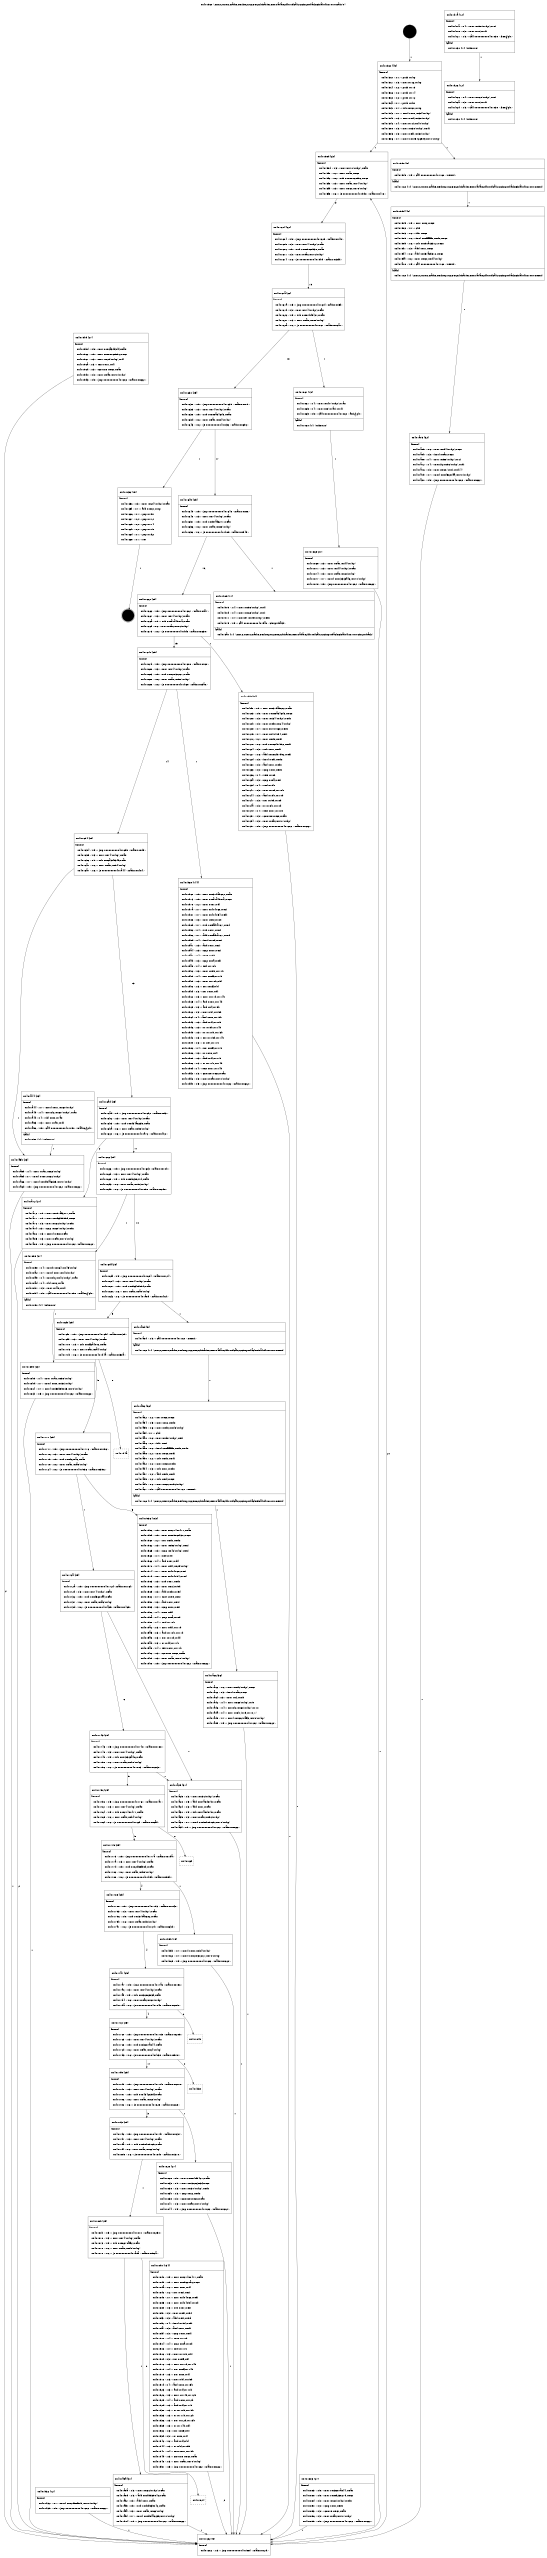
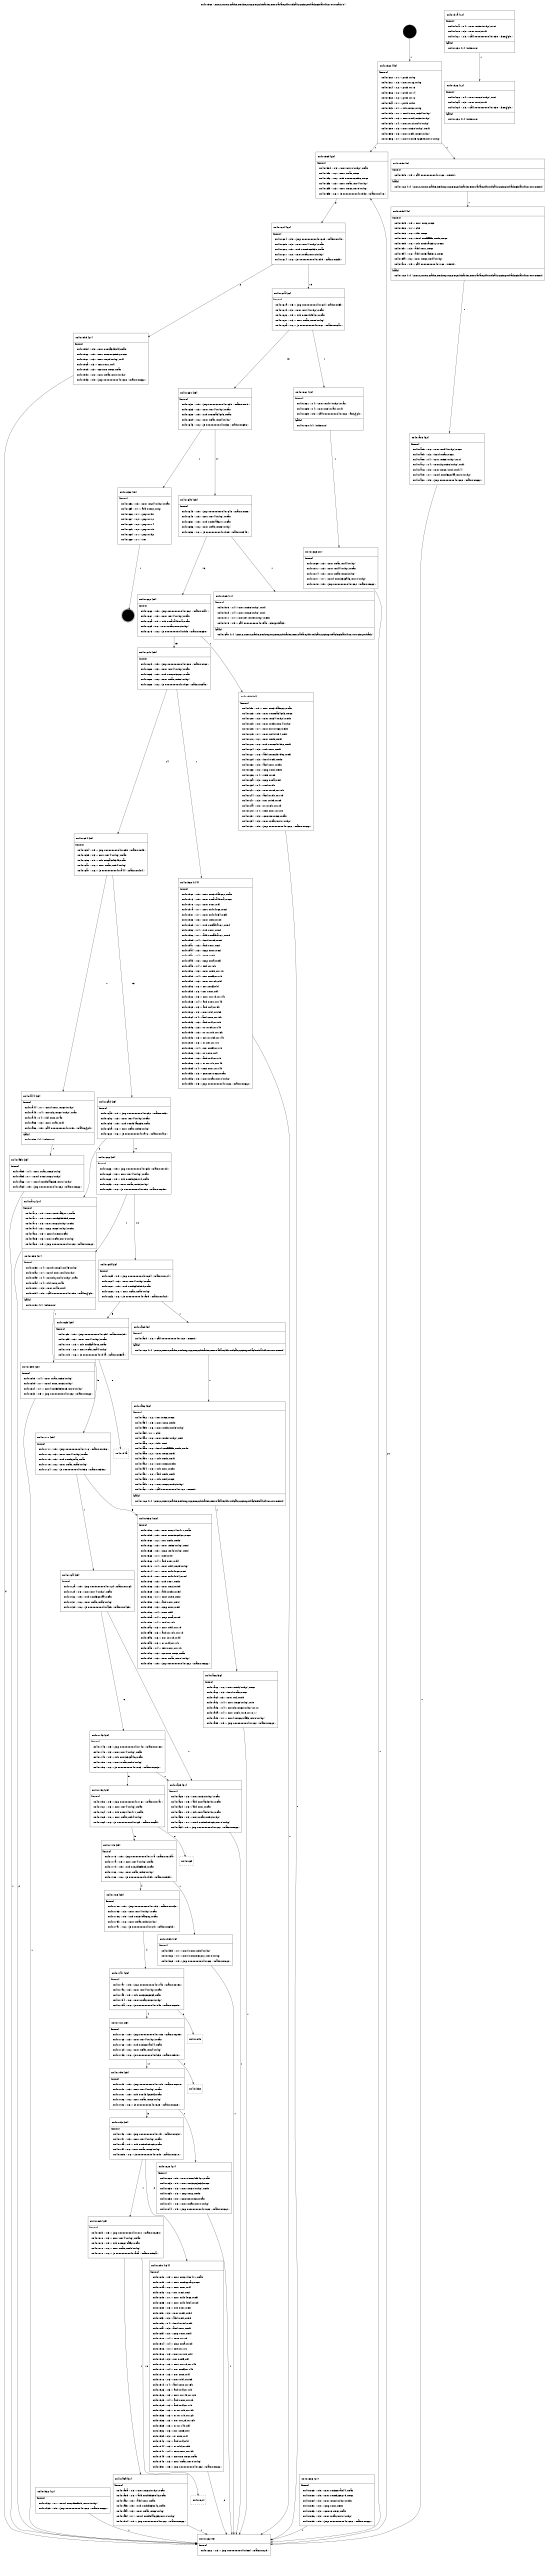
none -> (211, 300)
(21, 1005) -> (85, 982)
none -> (155, 2215)
(146, 2366) -> (146, 2366)
